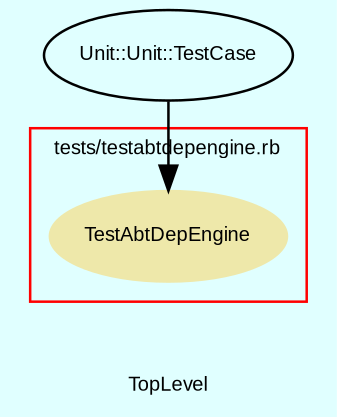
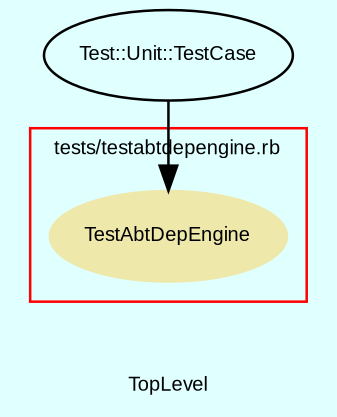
(168, 55) -> (168, 55)
